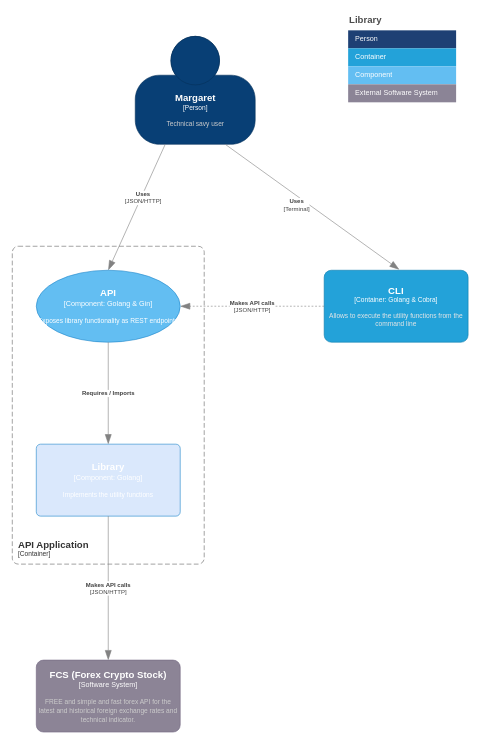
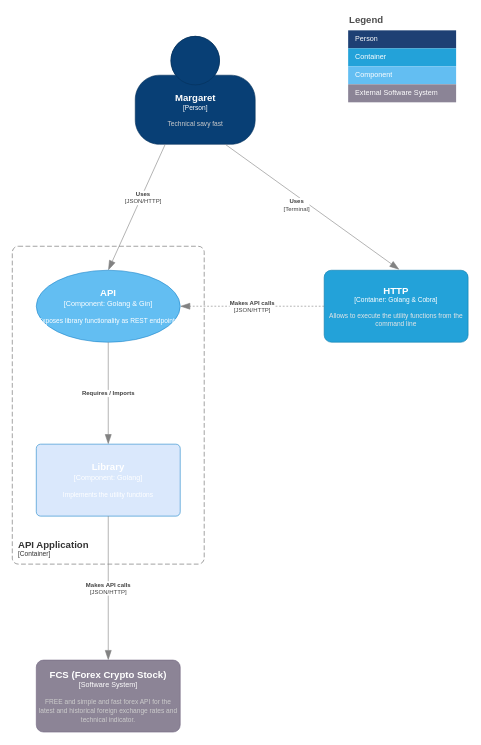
(367, 20) -> (365, 20)
(196, 110) -> (196, 110)
(396, 306) -> (396, 306)
